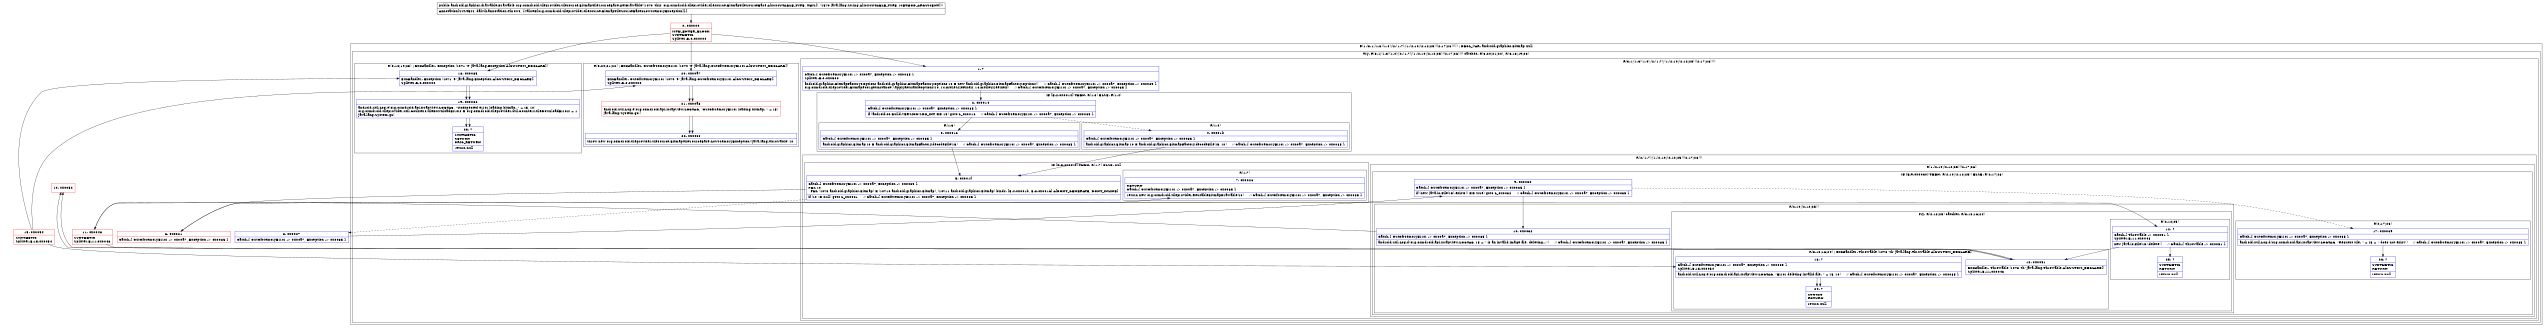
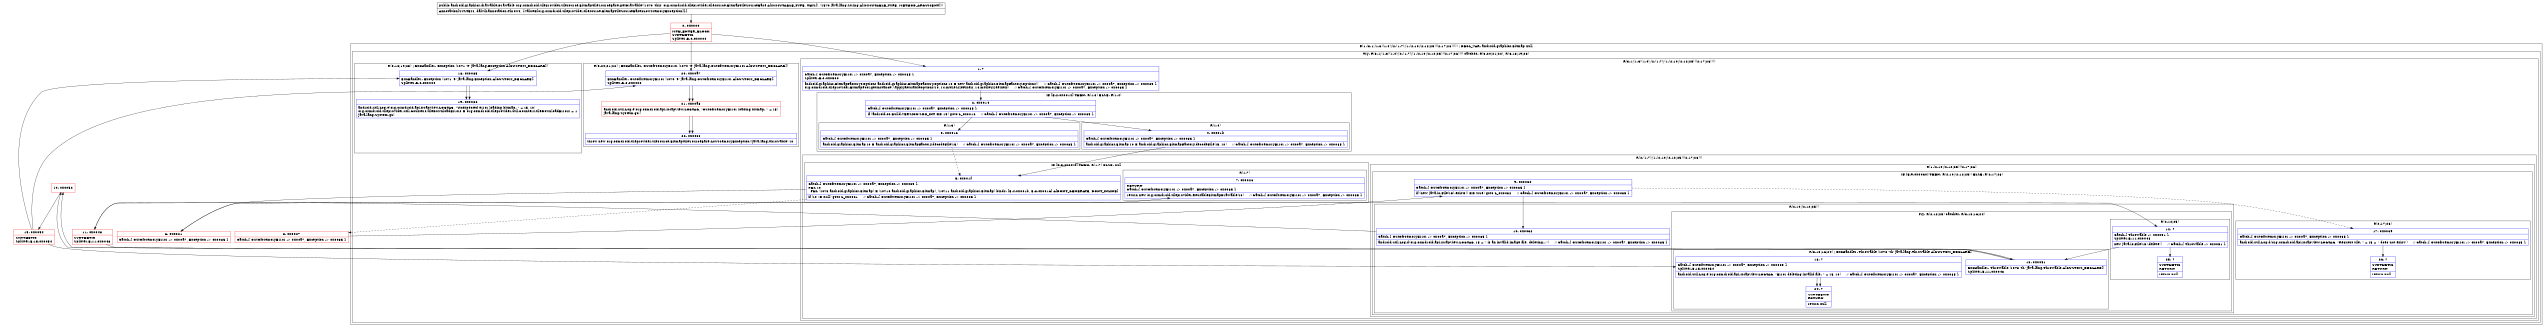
(1105, 125) -> (1105, 125)
(468, 139) -> none
(956, 160) -> (956, 160)
none -> (50, 210)
(292, 237) -> (292, 237)
(1815, 295) -> (1819, 295)
